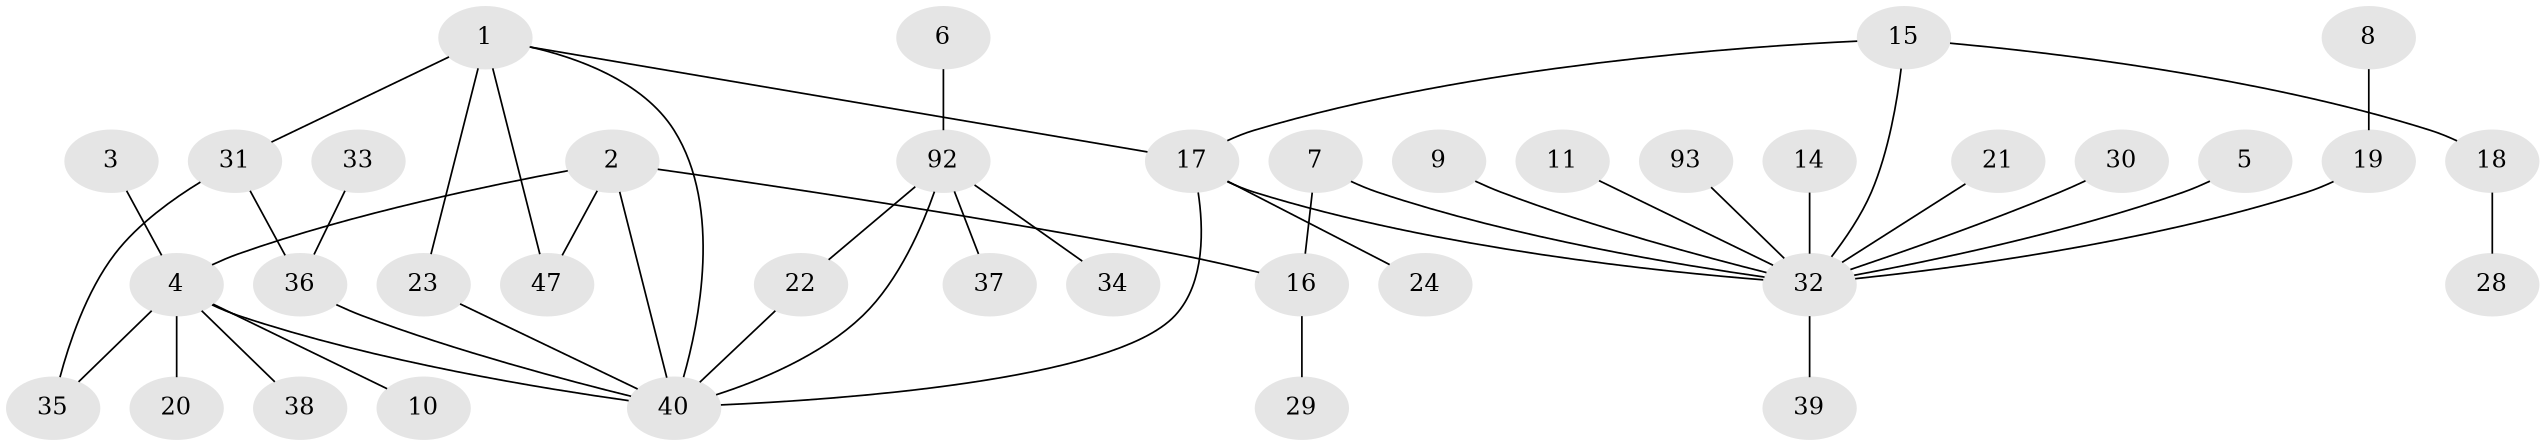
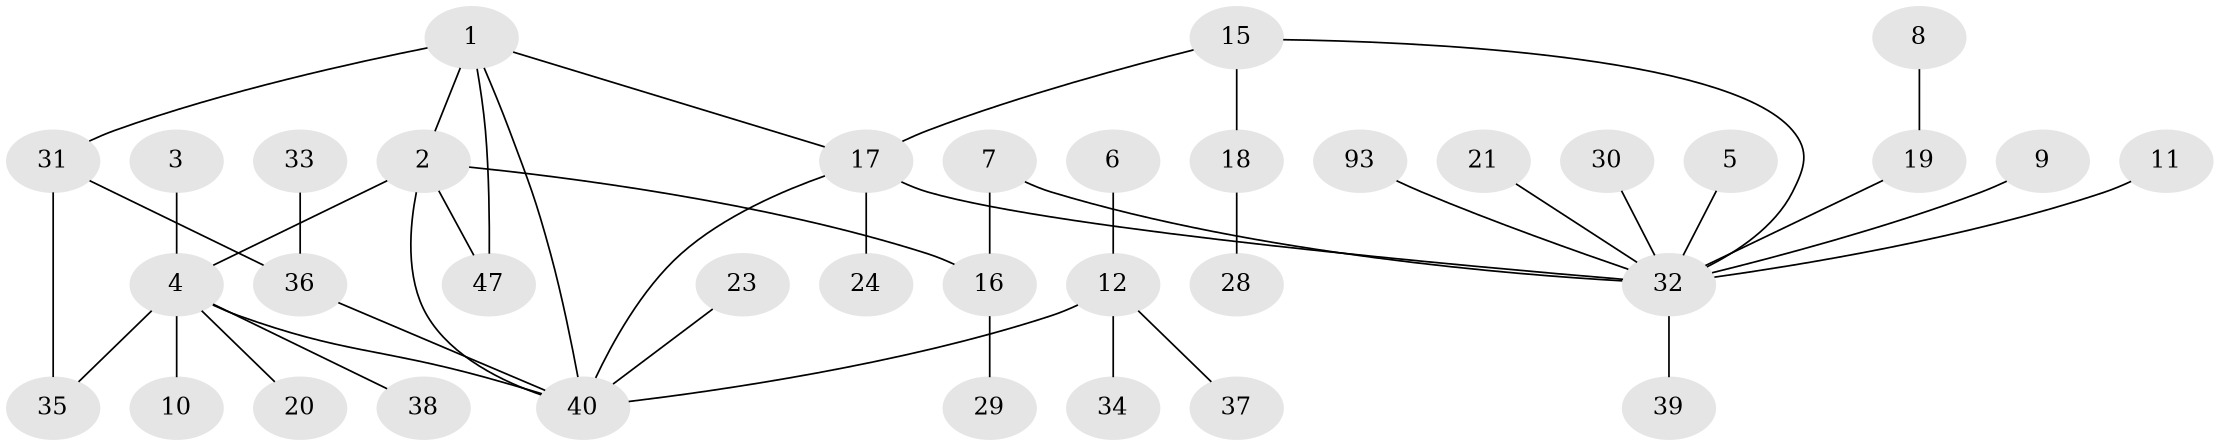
(455, 161) -> (448, 100)
(943, 161) -> (1113, 285)
(1810, 161) -> none
(801, 285) -> none
